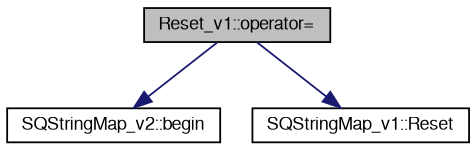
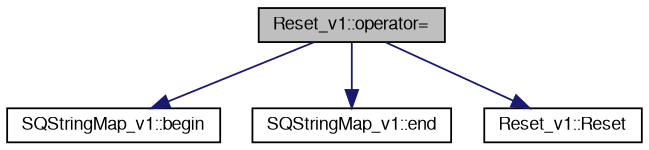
(114, 125) -> (114, 125)
none -> (352, 125)
(361, 125) -> (563, 125)
